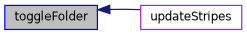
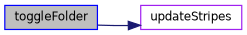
(125, 9) -> (113, 26)
